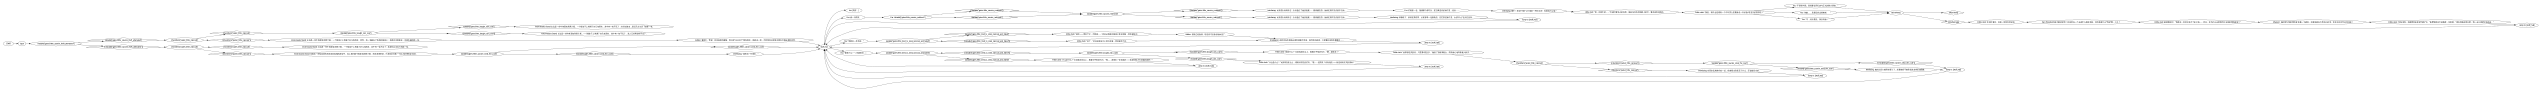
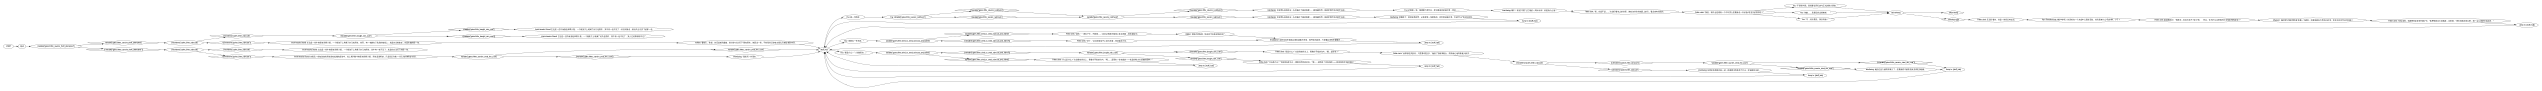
(854, 10) -> none
